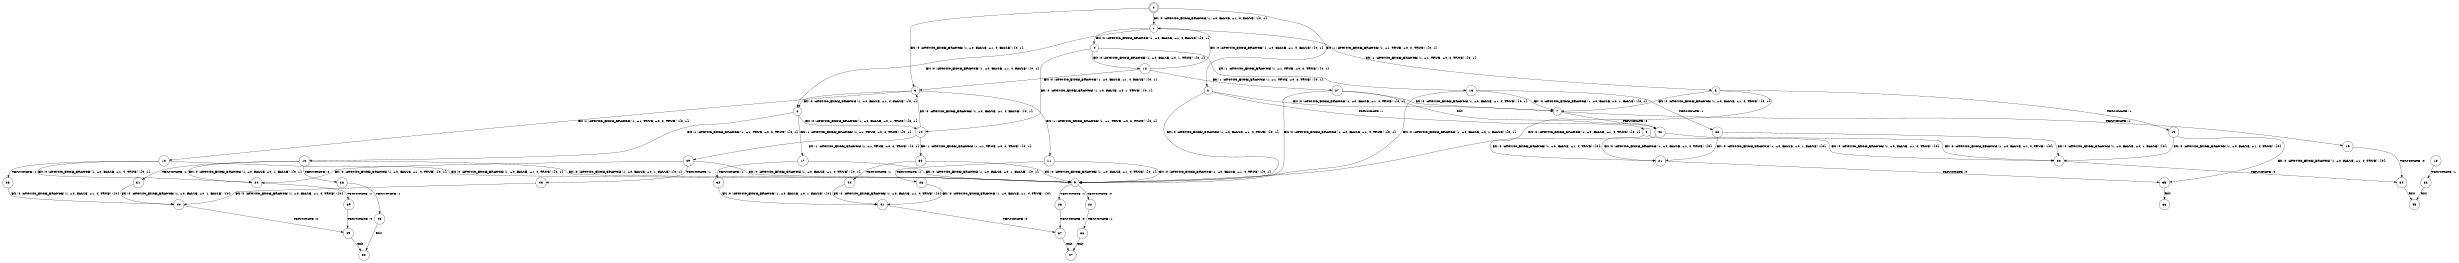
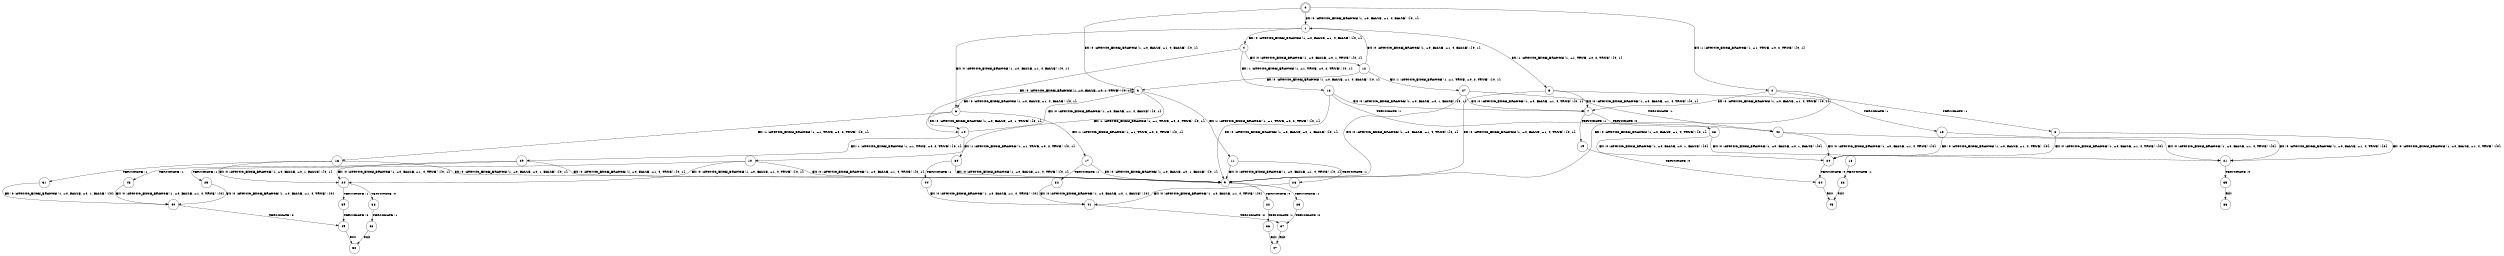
(1460, 111) -> (1661, 111)
(2283, 151) -> (2141, 138)
(317, 179) -> (362, 188)
